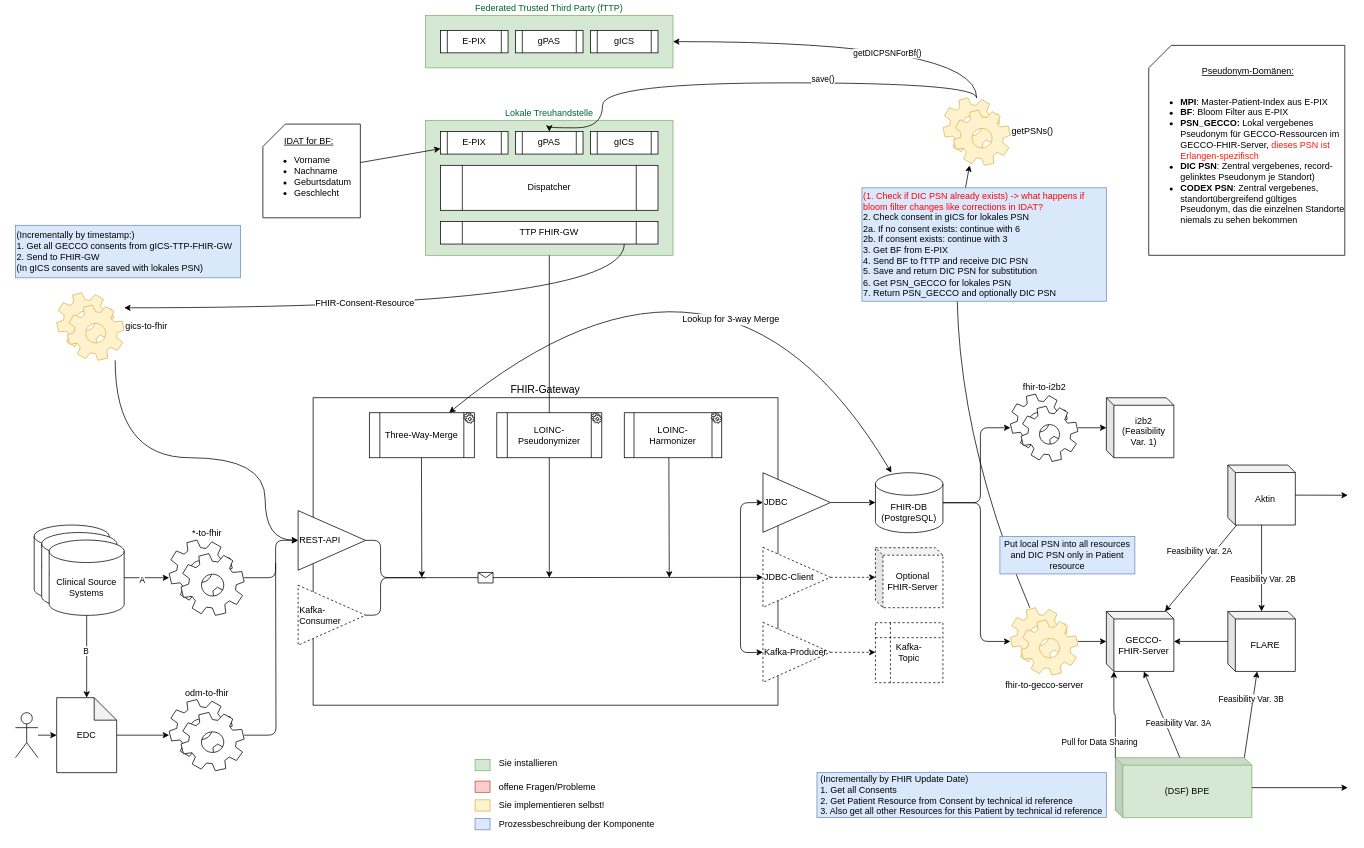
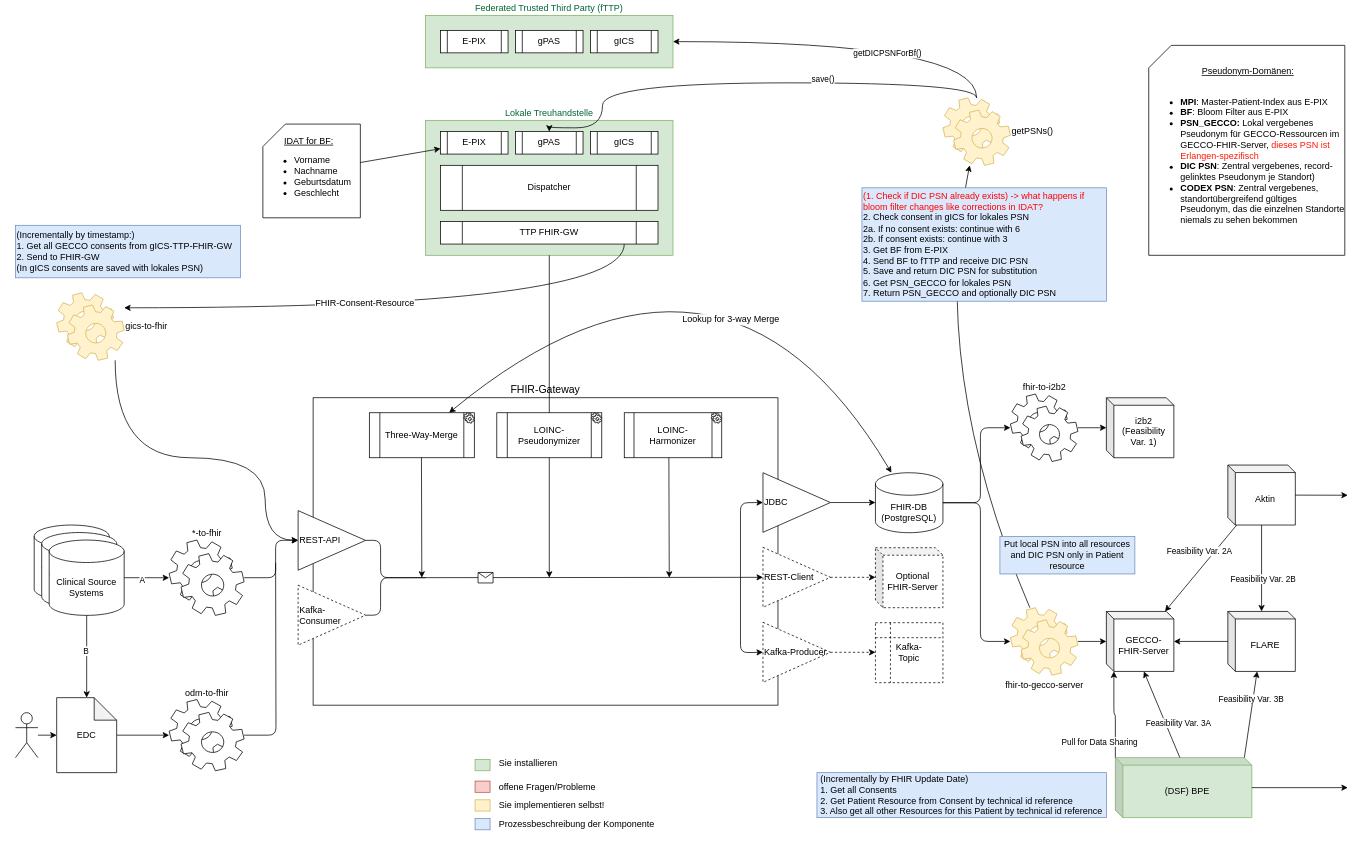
(790, 578) -> (790, 578)
